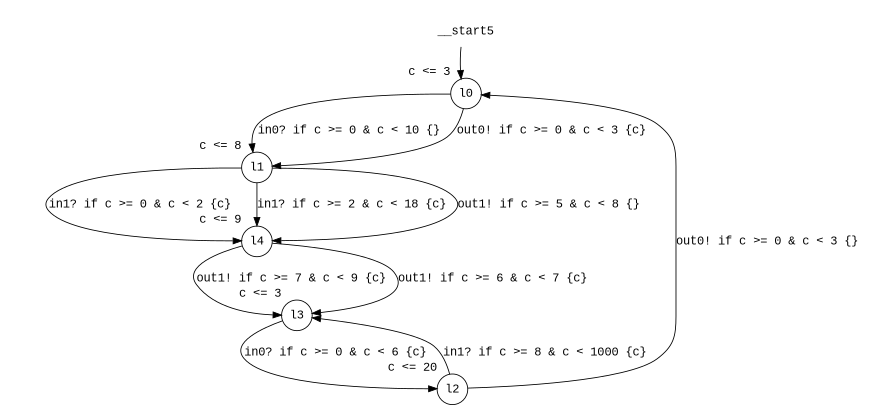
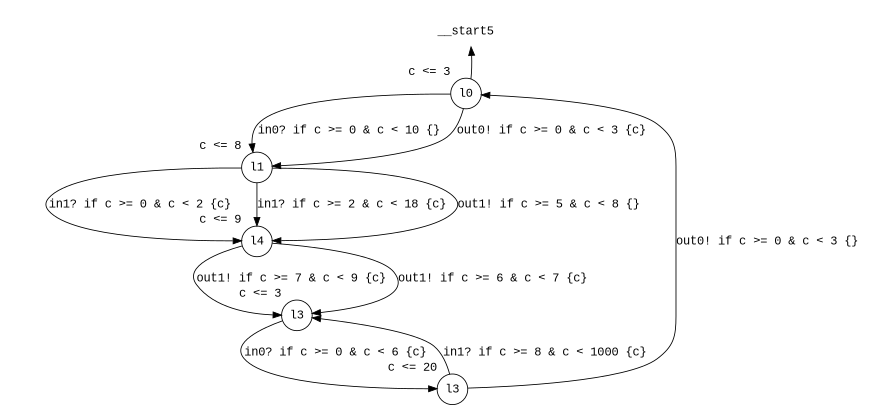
(460, 59) -> (472, 67)
(452, 389) -> (452, 389)
